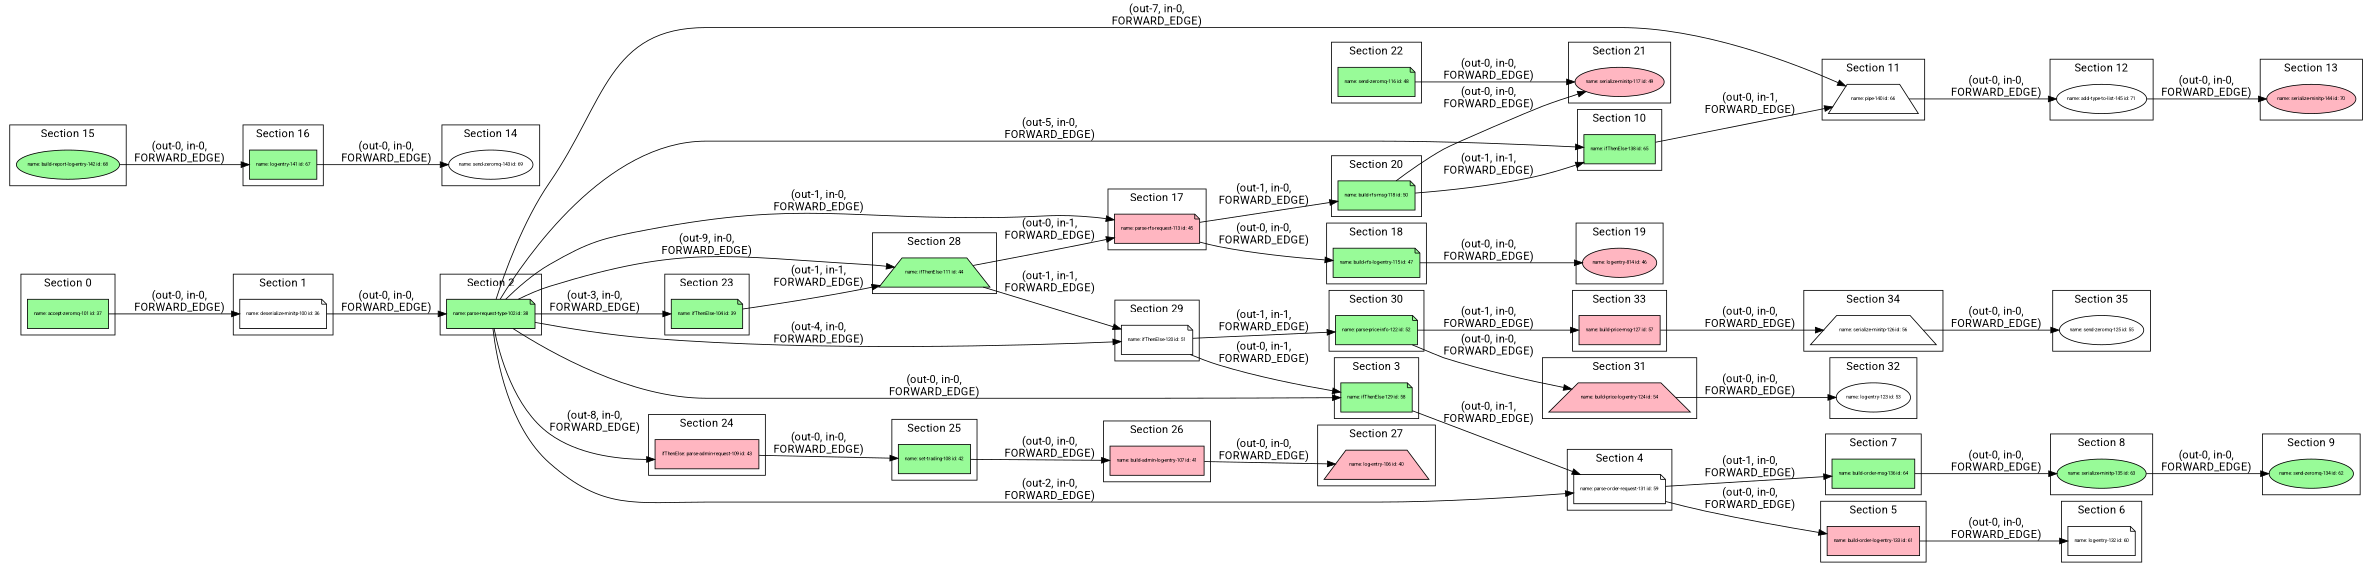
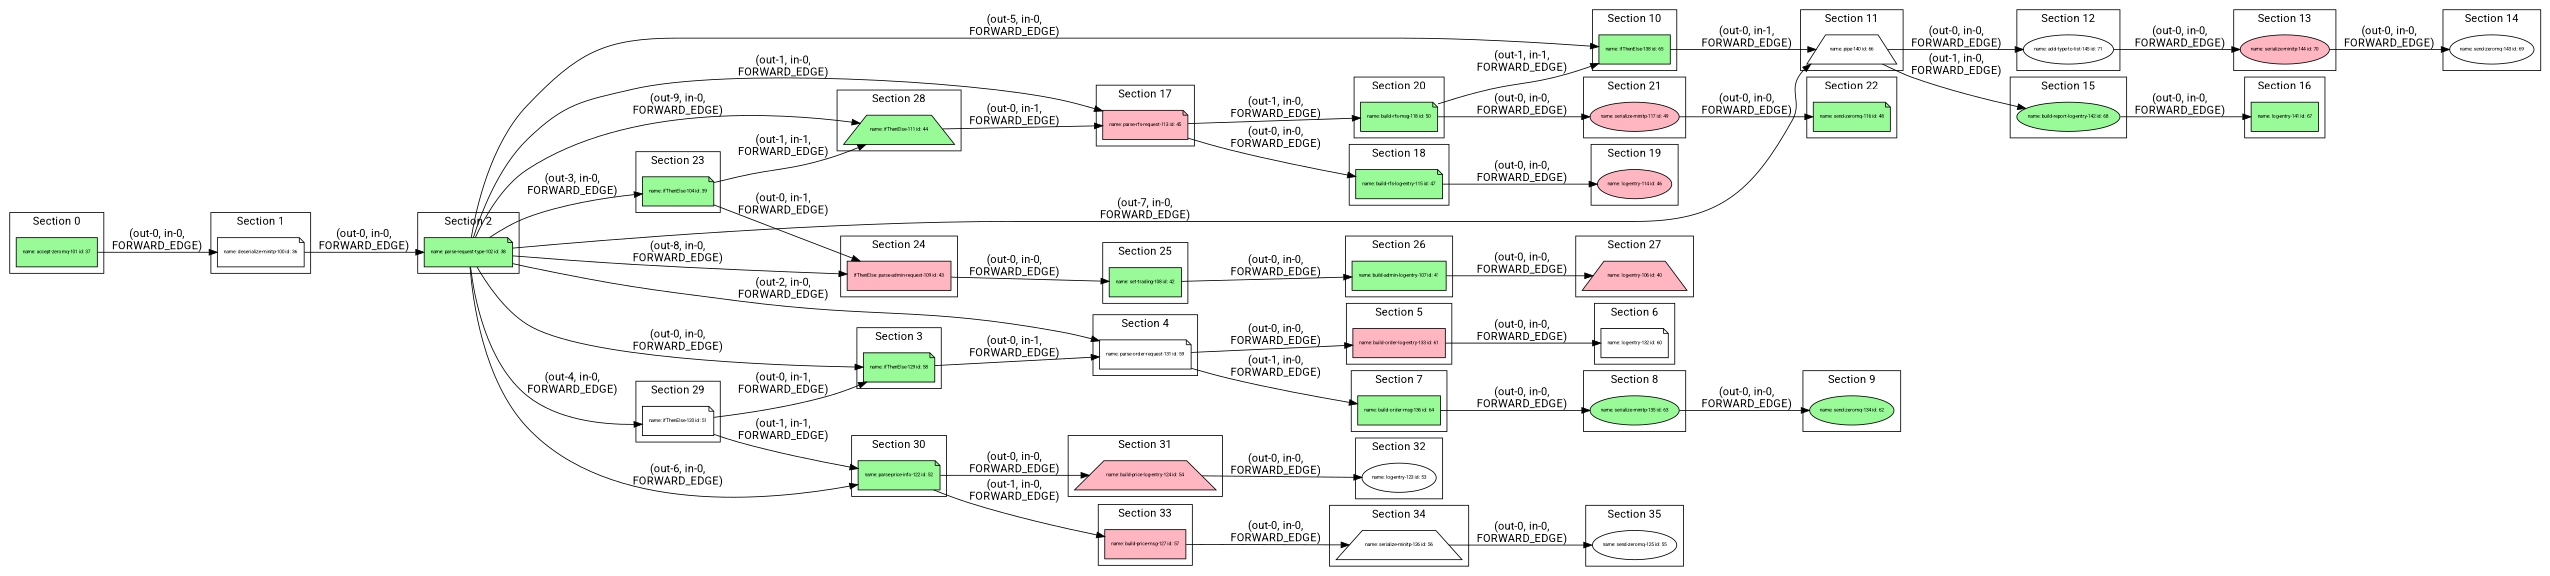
(1491, 82) -> (1742, 117)
none -> (1949, 89)
(378, 165) -> (2385, 49)
none -> (790, 234)
(1620, 263) -> (1635, 184)
(1048, 307) -> none
(1157, 461) -> (1399, 276)
none -> (596, 473)
